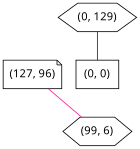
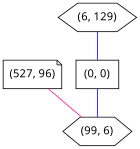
(97, 17) -> (97, 17)
(32, 74) -> (32, 74)
none -> (97, 103)
